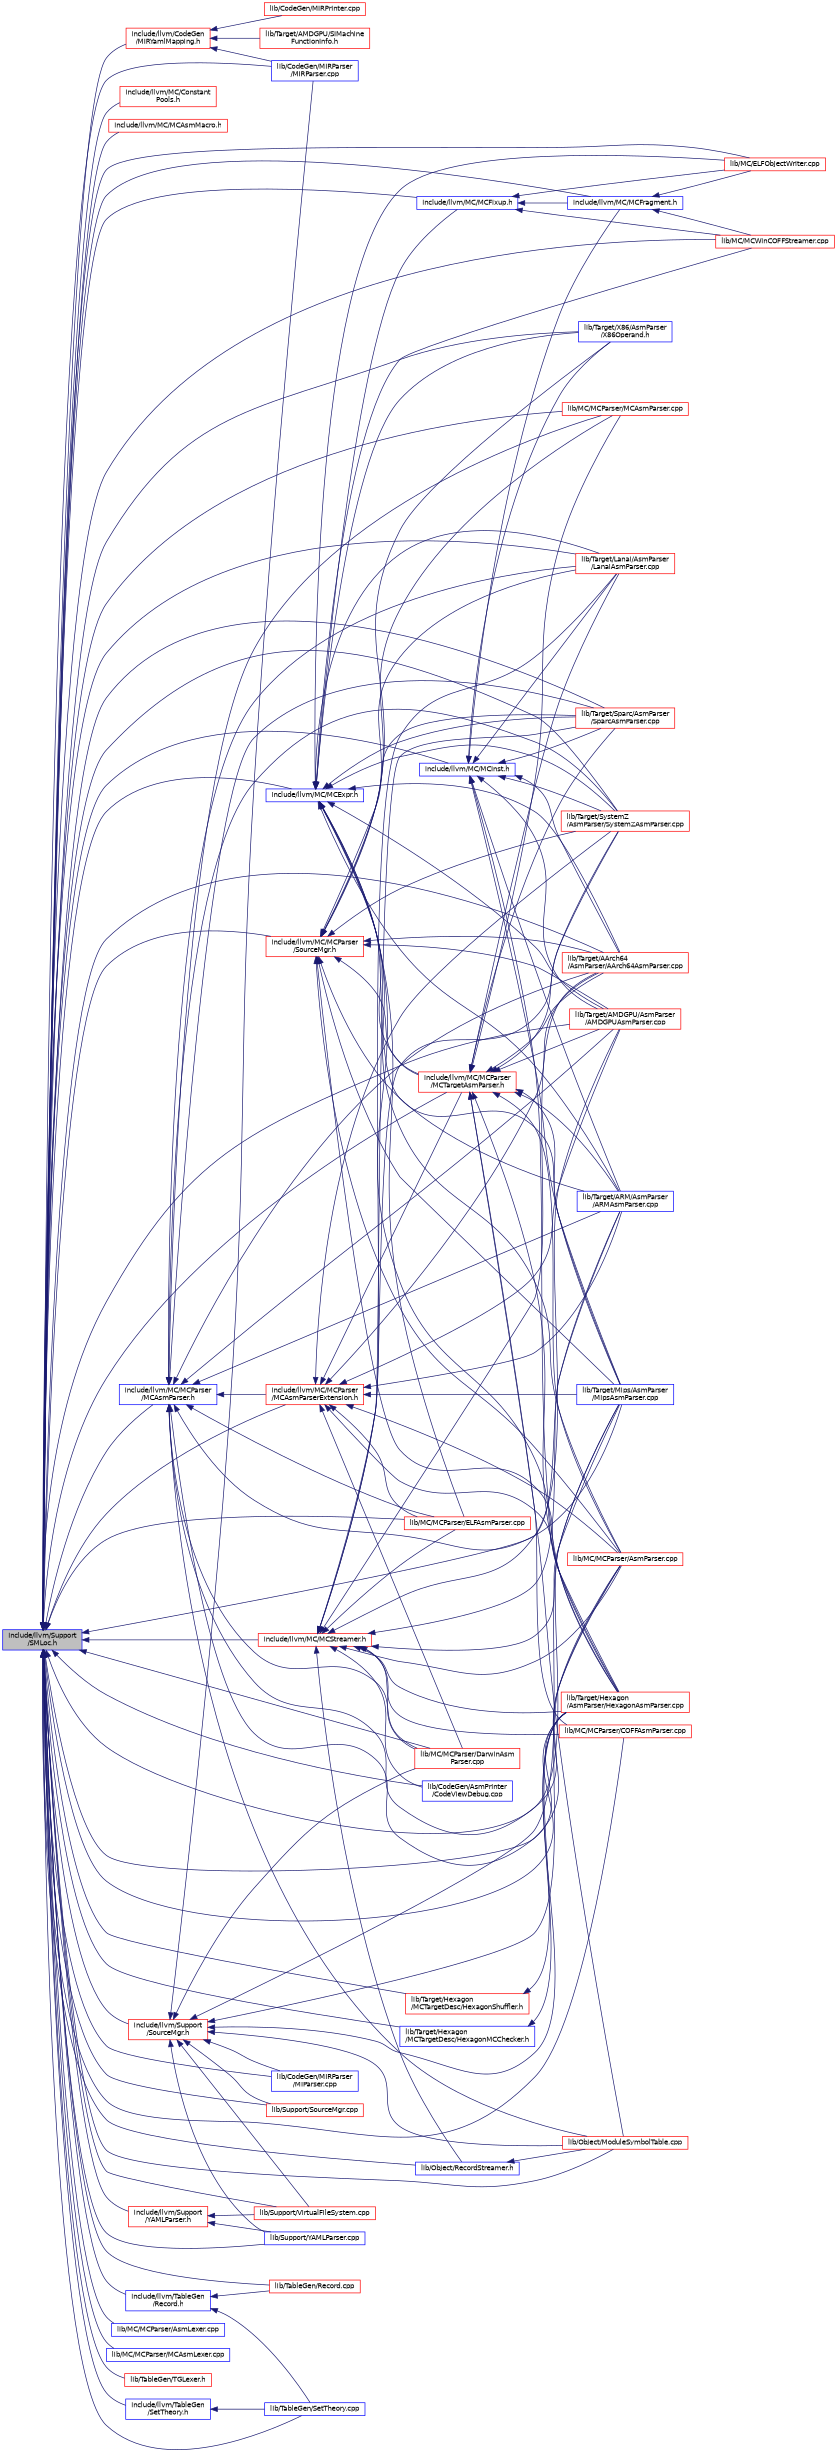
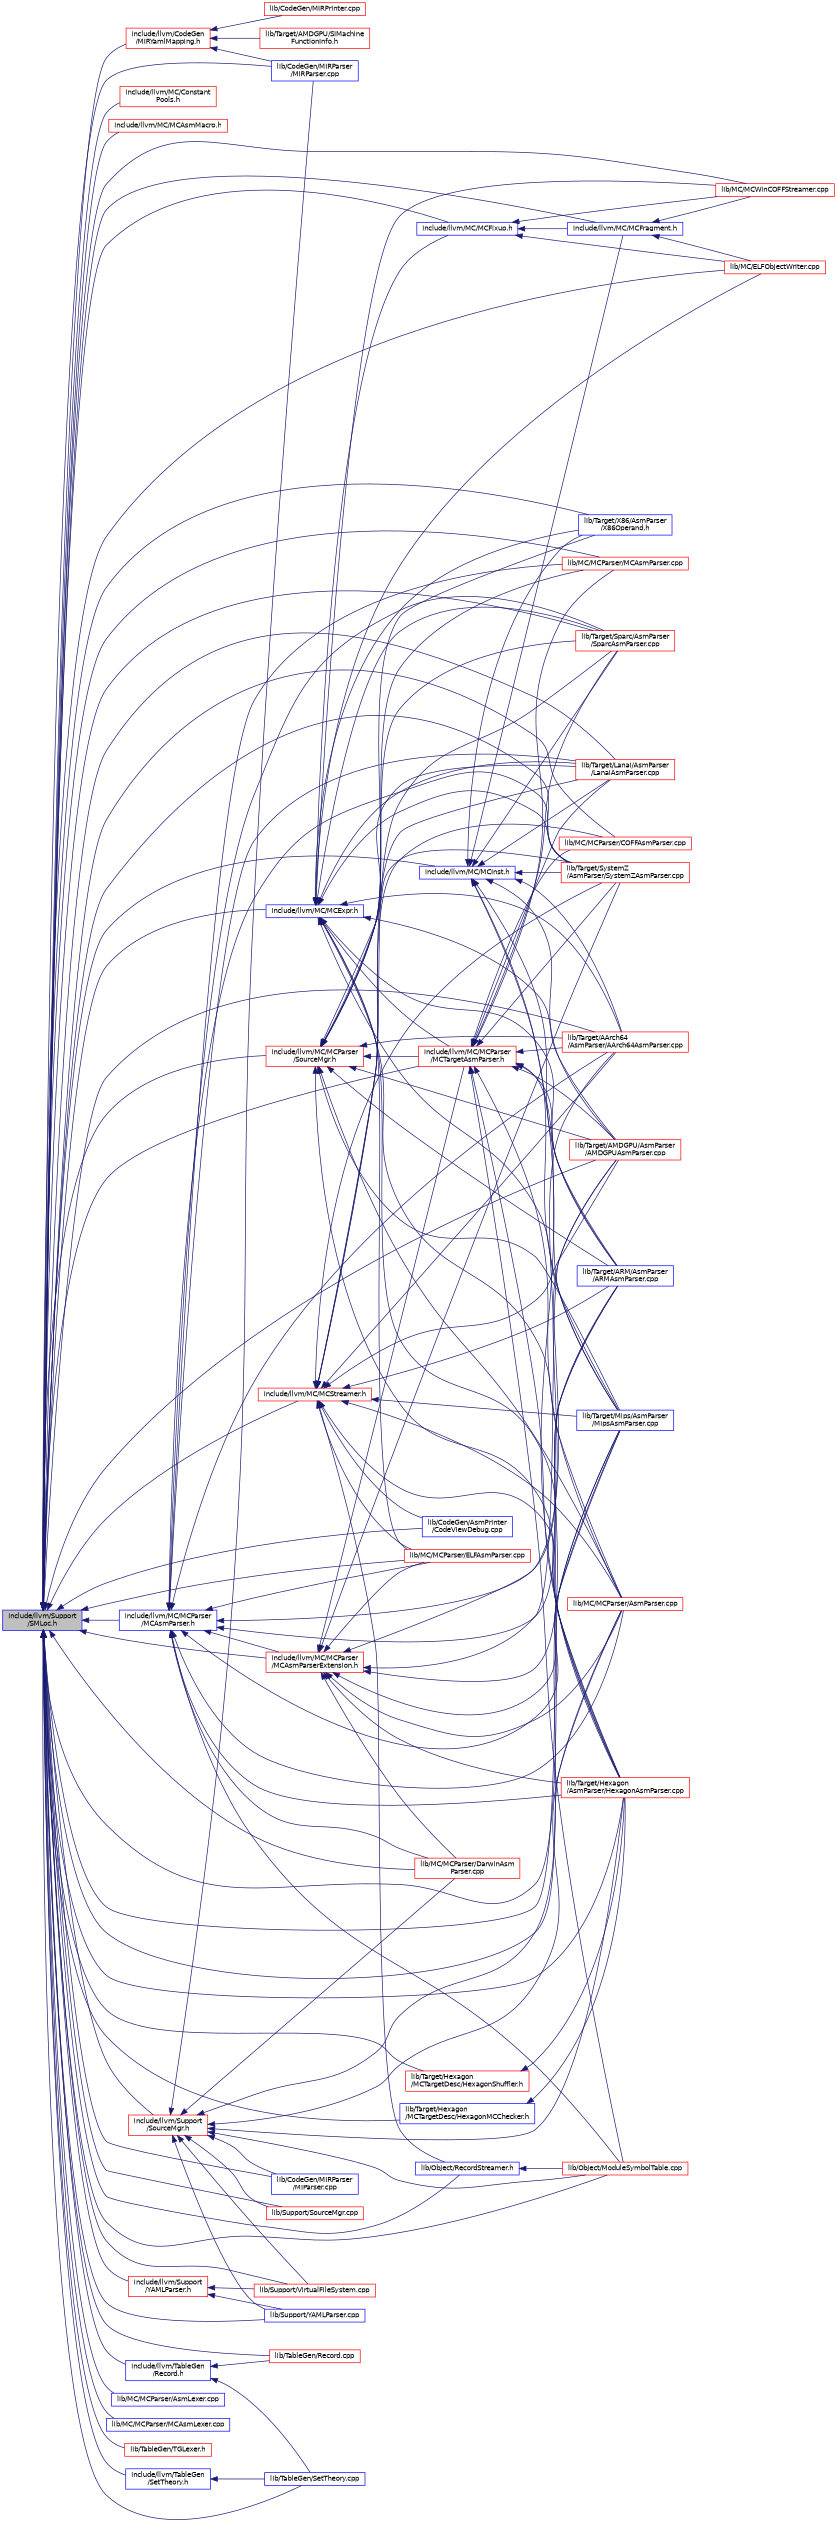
(388, 1701) -> none
